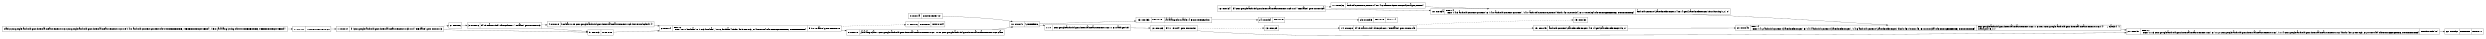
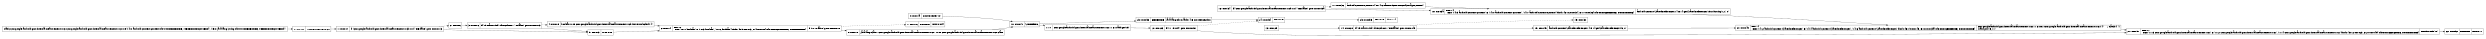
(1157, 20) -> (1158, 20)
(1230, 28) -> (1227, 23)
